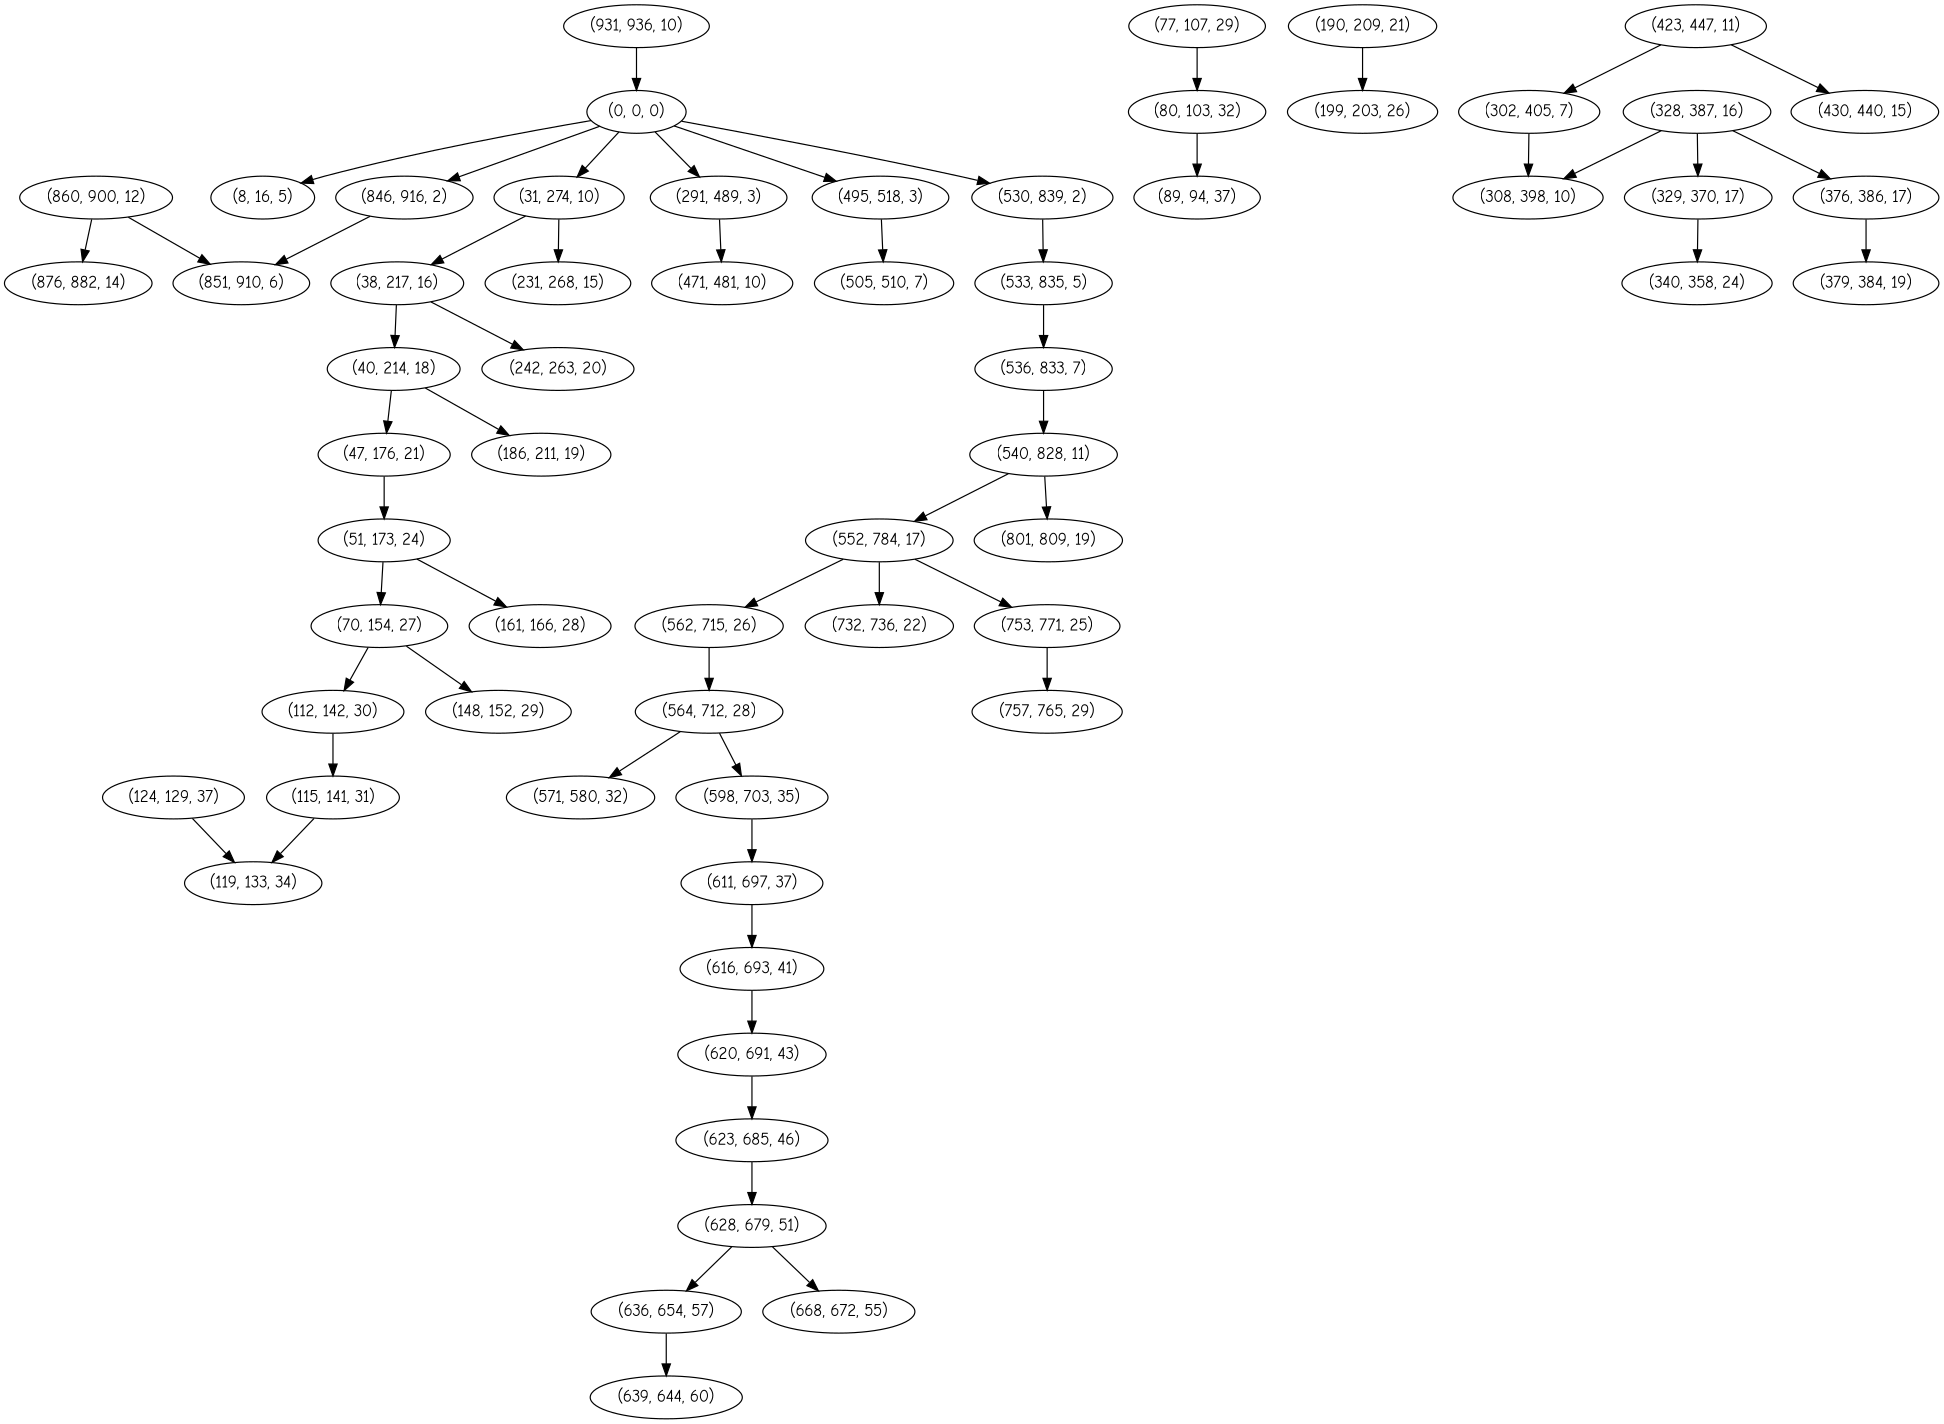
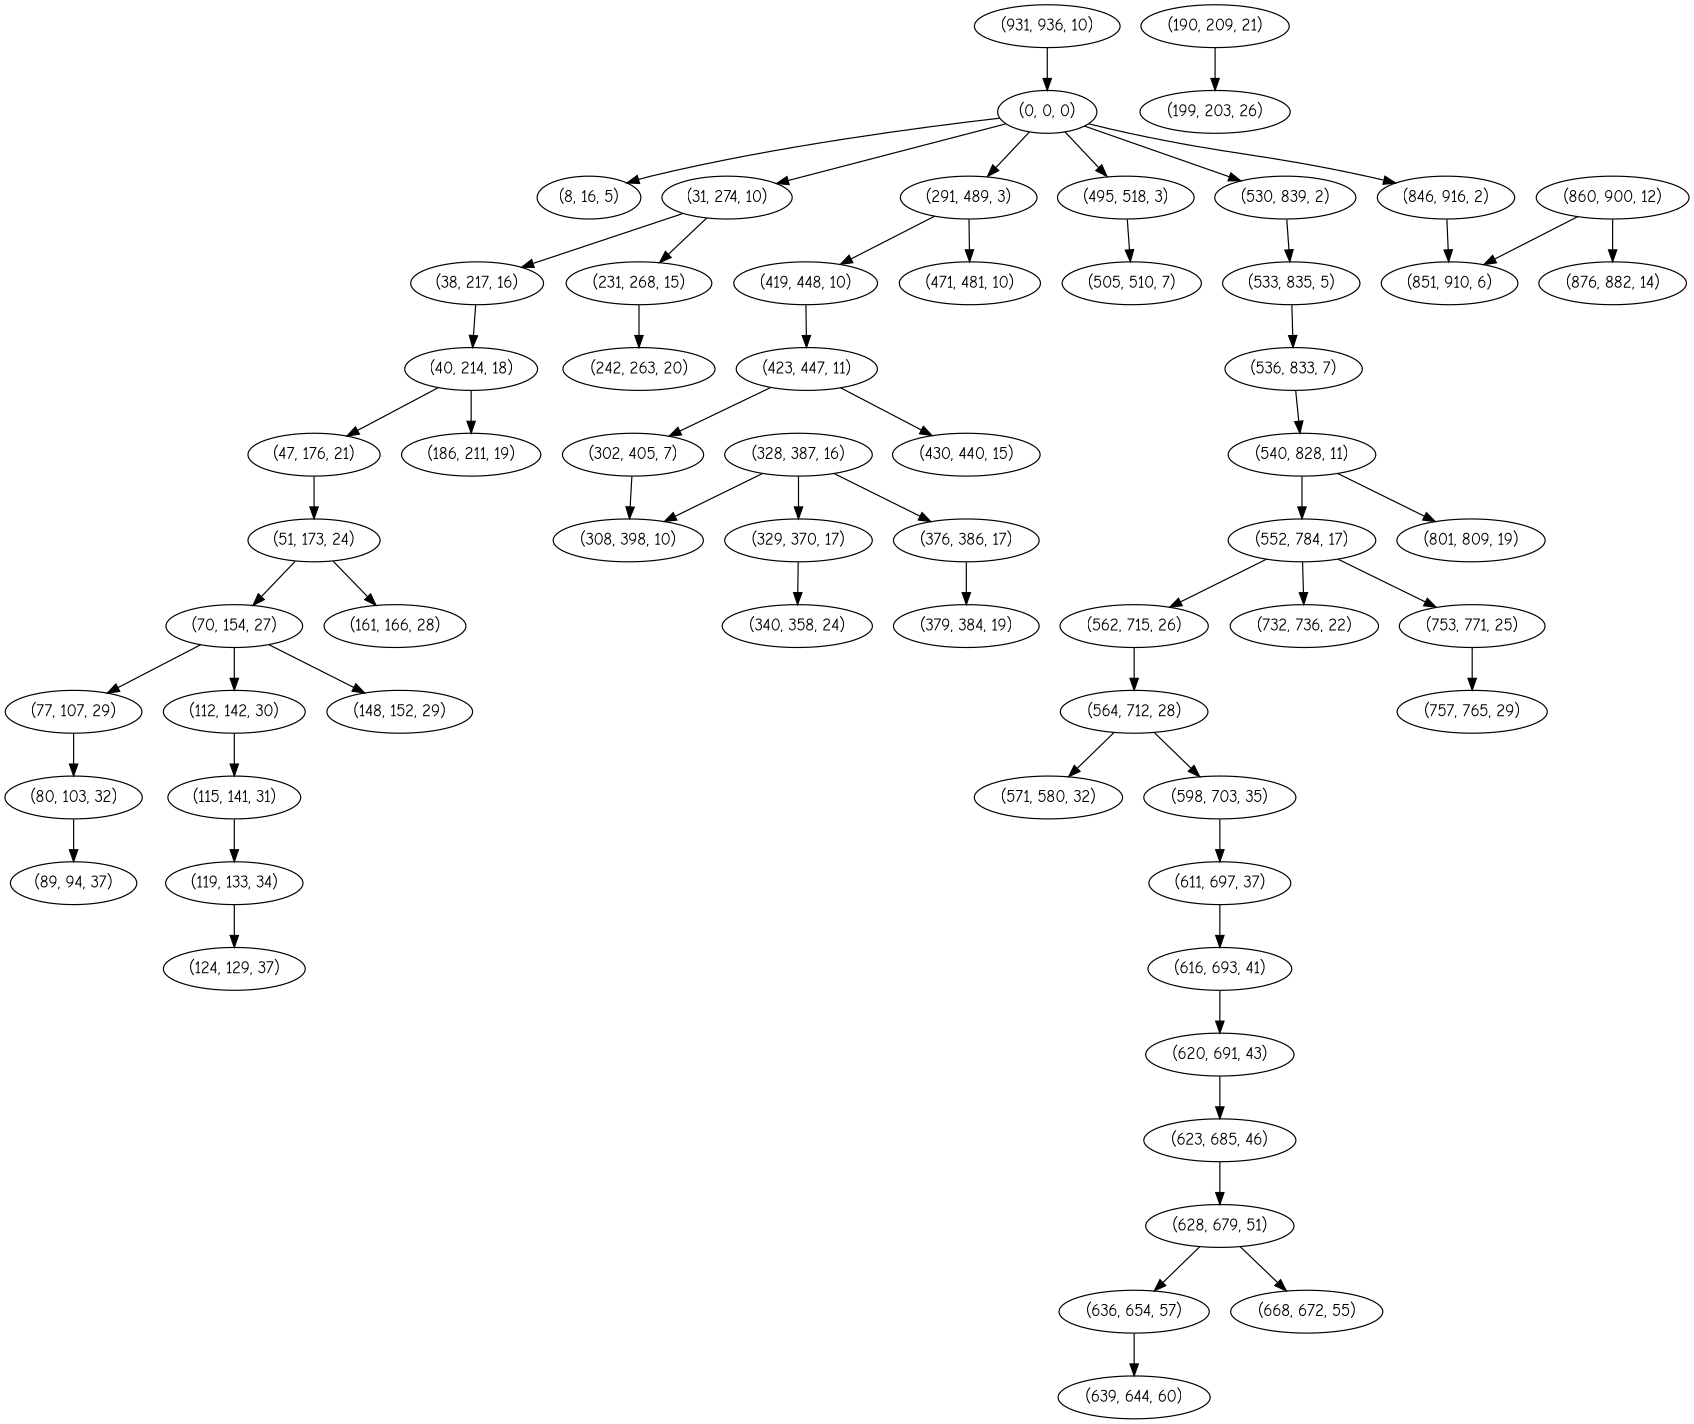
none -> (806, 283)
(472, 323) -> (639, 320)
none -> (159, 666)
(209, 836) -> (234, 920)
